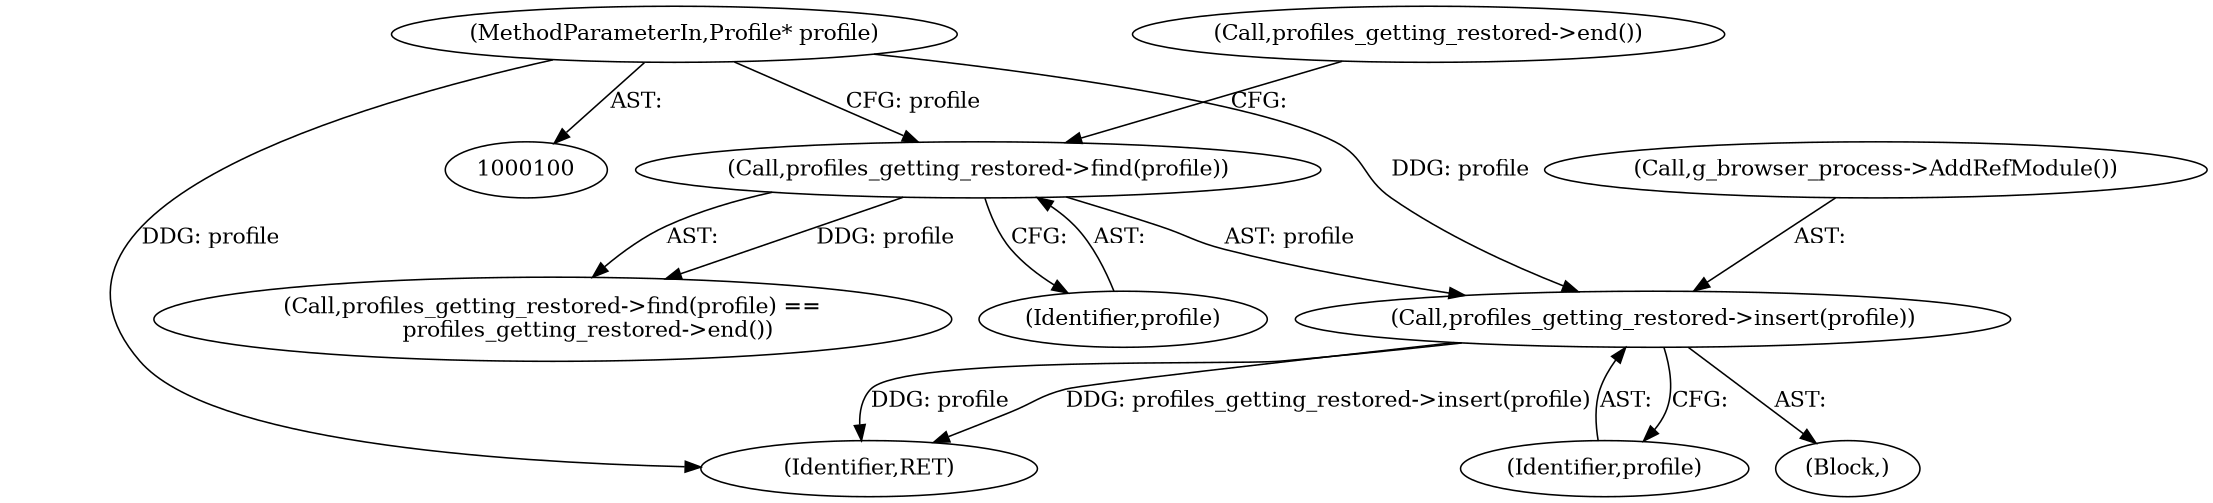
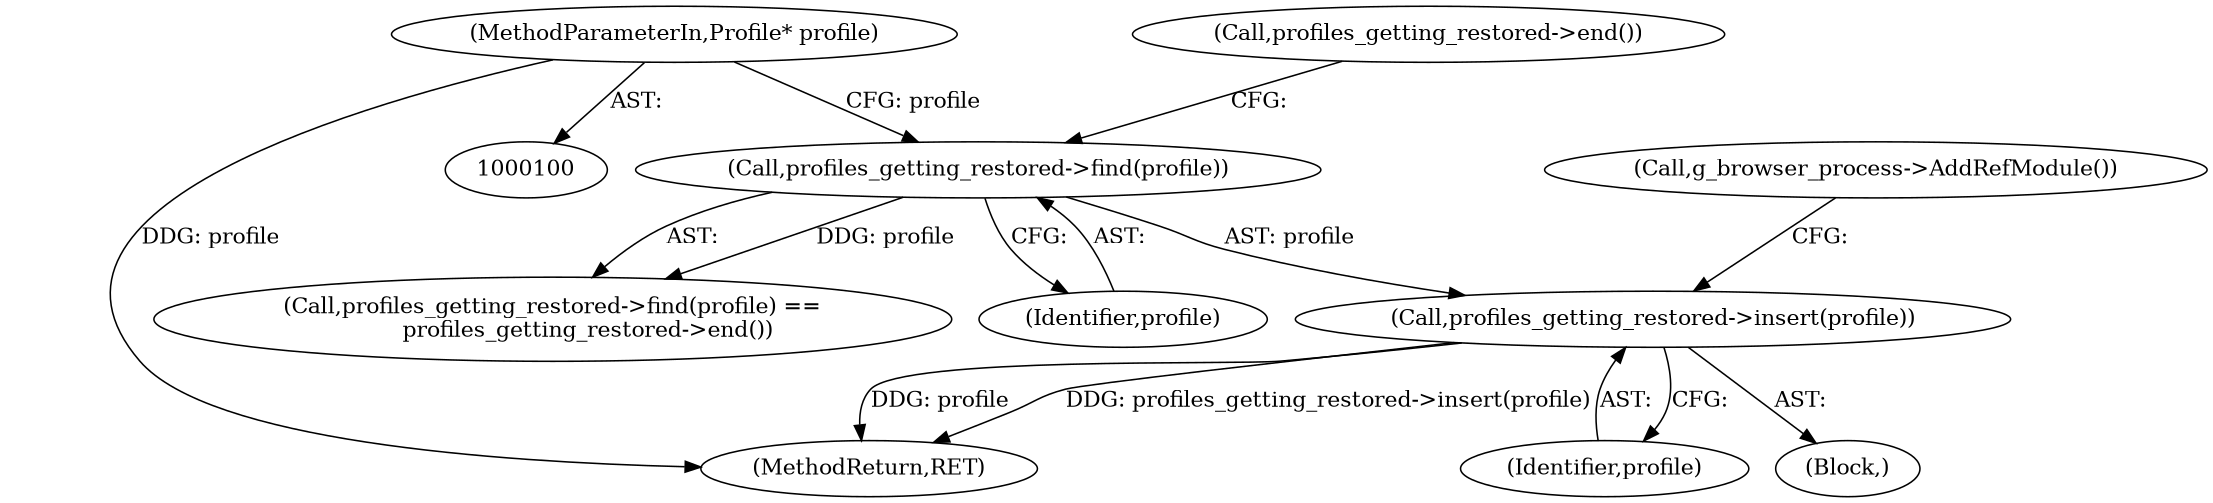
(1242, 111) -> none
(1824, 238) -> (1824, 238)
(869, 469) -> (869, 469)
